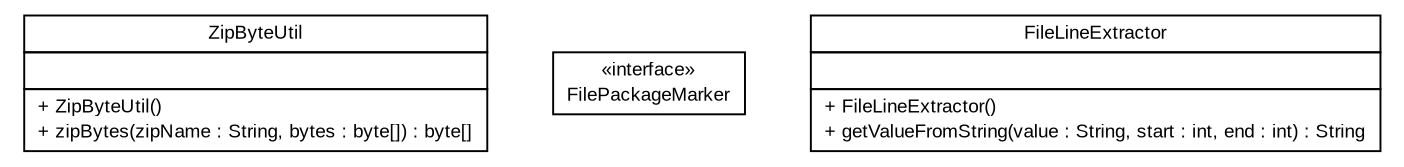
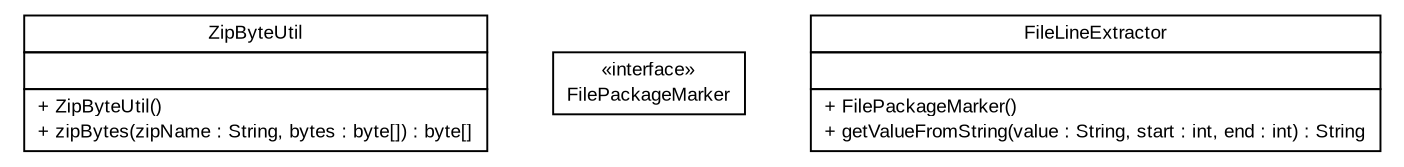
(911, 107) -> (921, 107)
